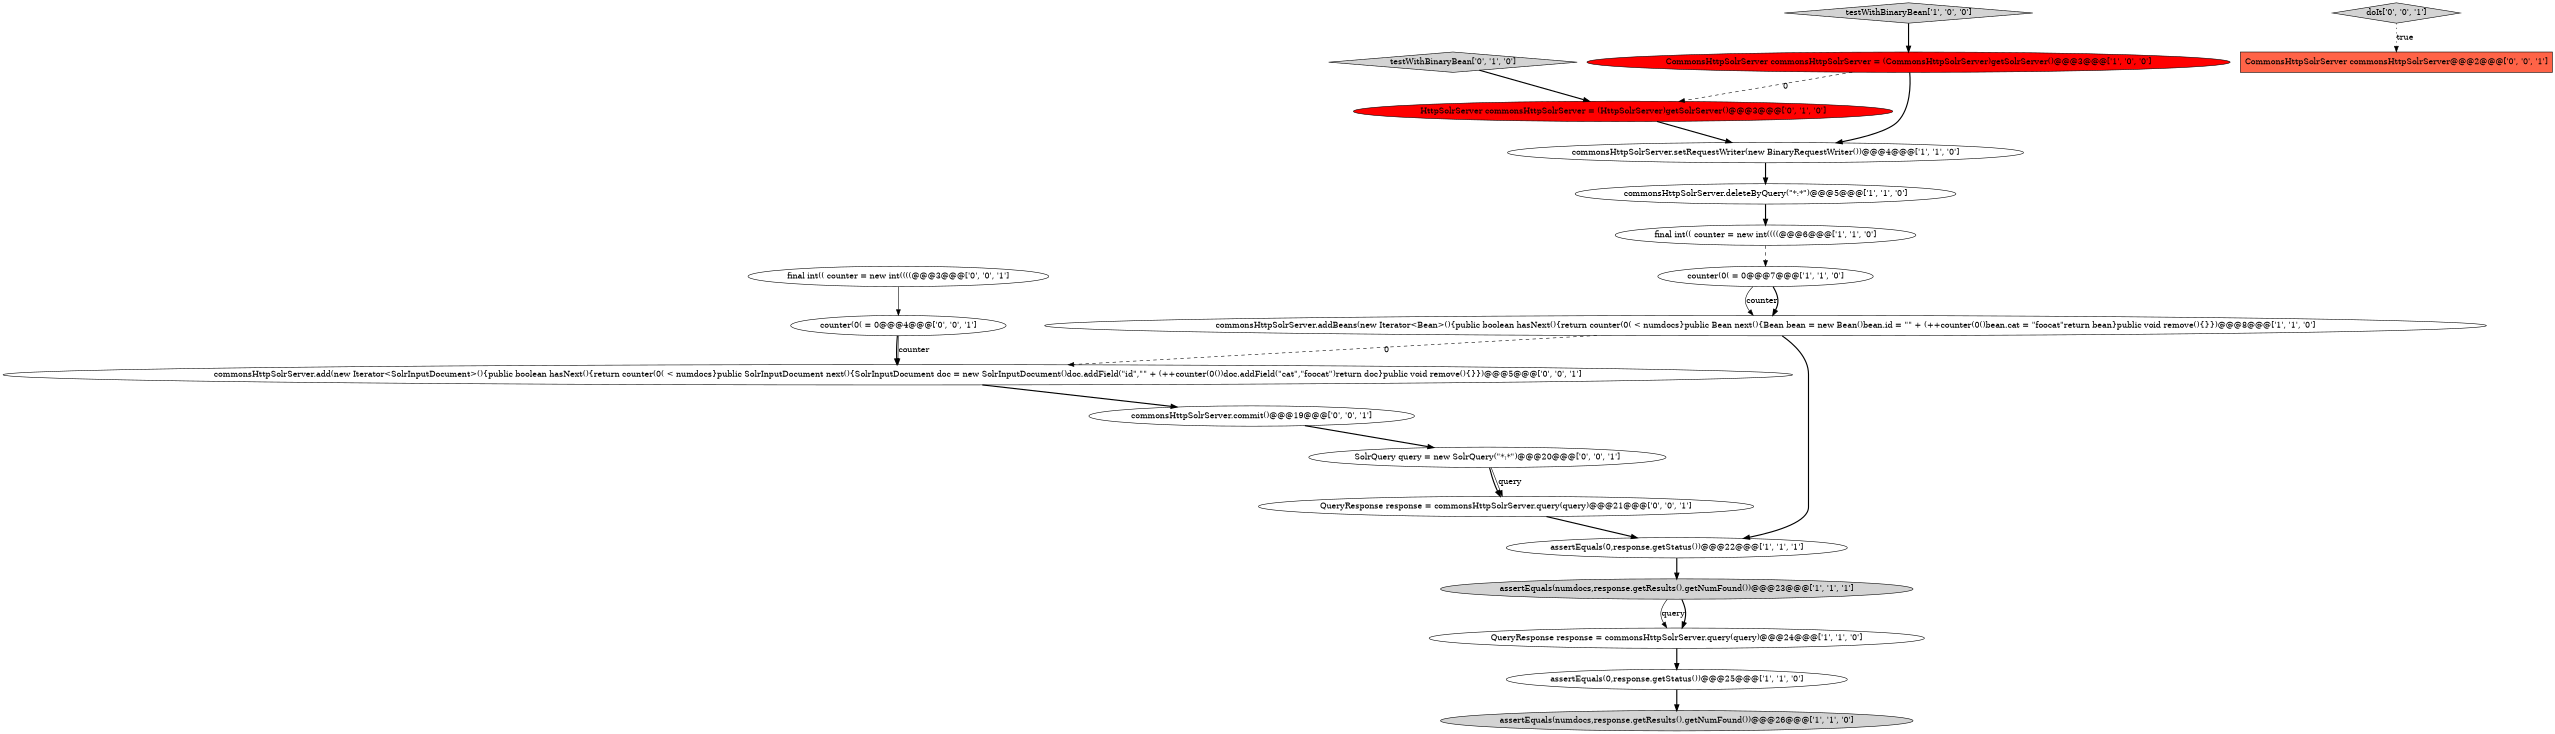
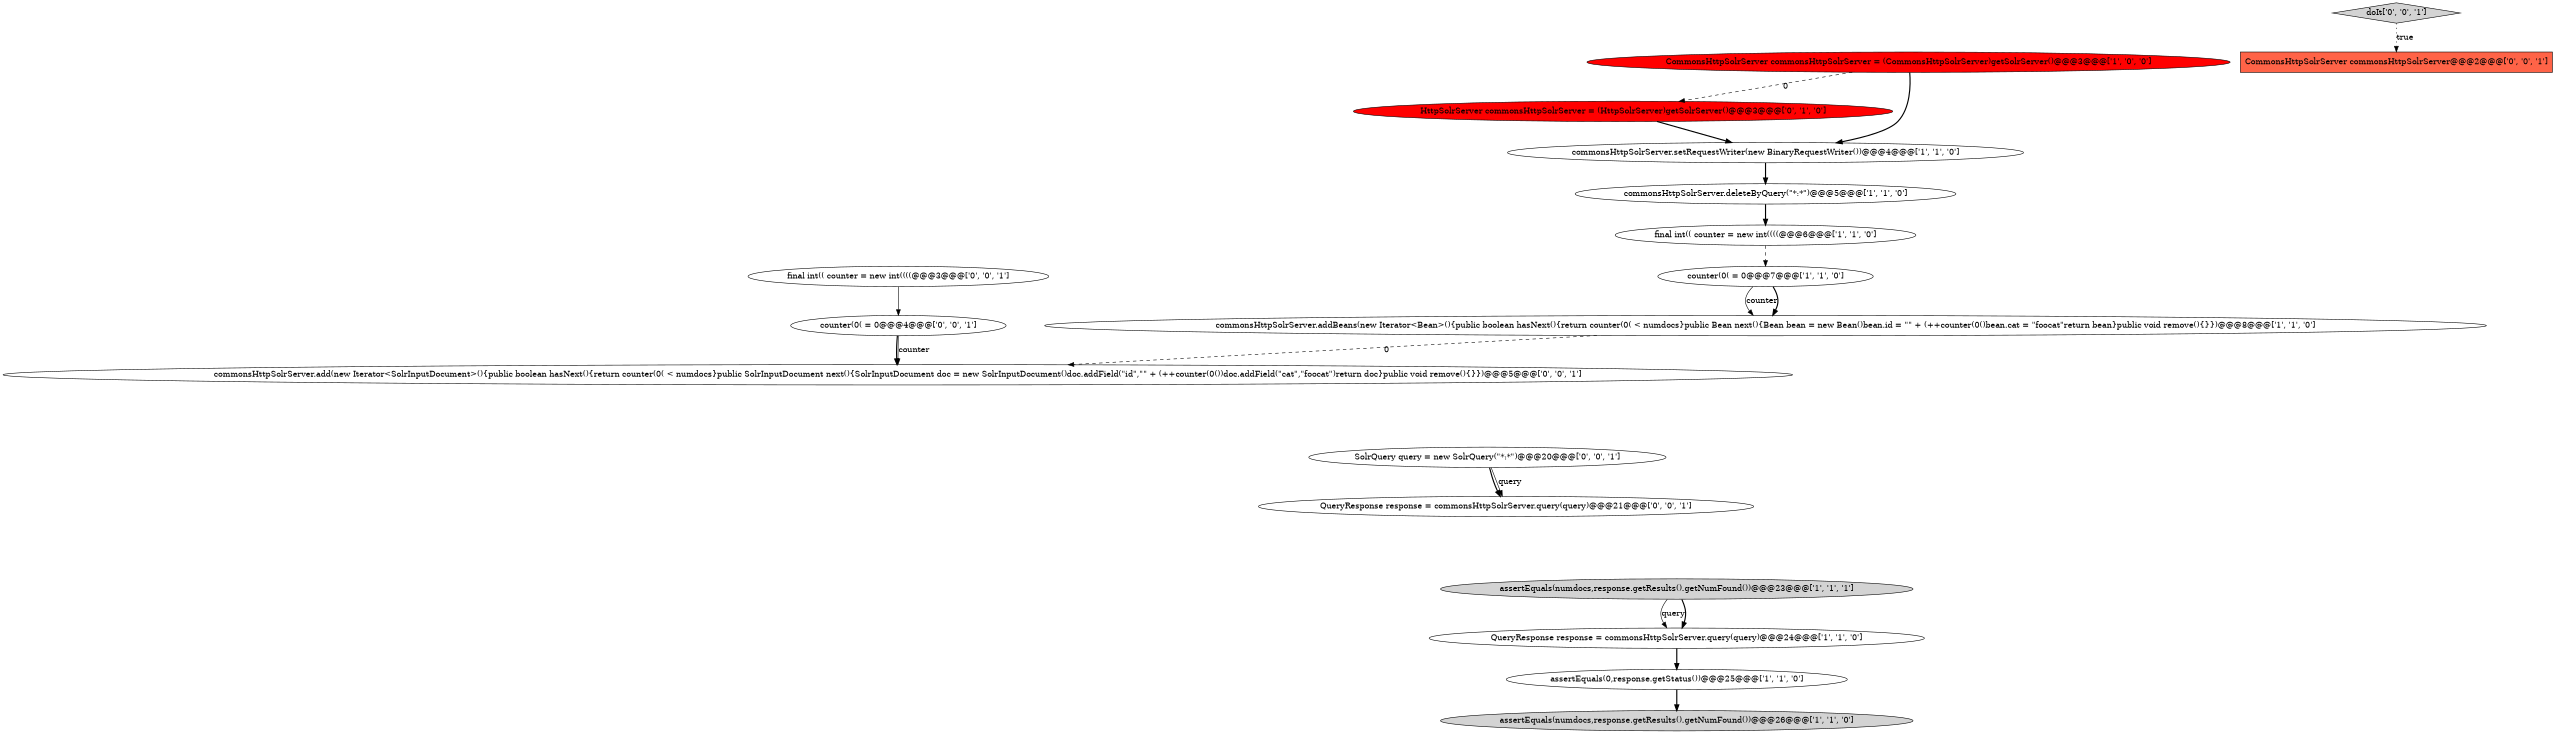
(1909, 13) -> none
(1453, 62) -> none
(1252, 416) -> none
(1677, 548) -> none
